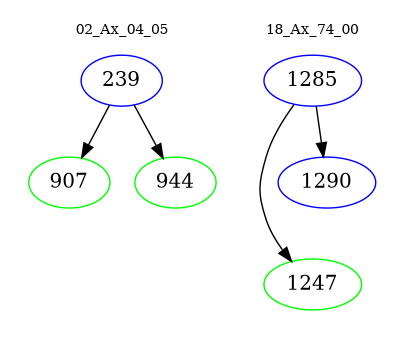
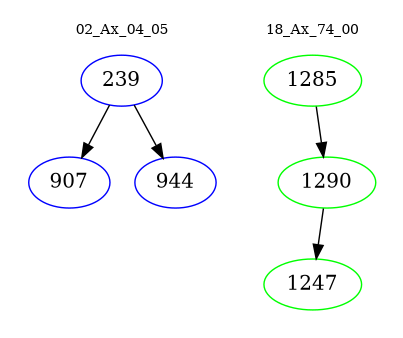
(313, 81) -> (313, 81)
(261, 176) -> (321, 227)
(69, 183) -> (69, 183)
(175, 183) -> (175, 183)
(327, 183) -> (327, 183)
